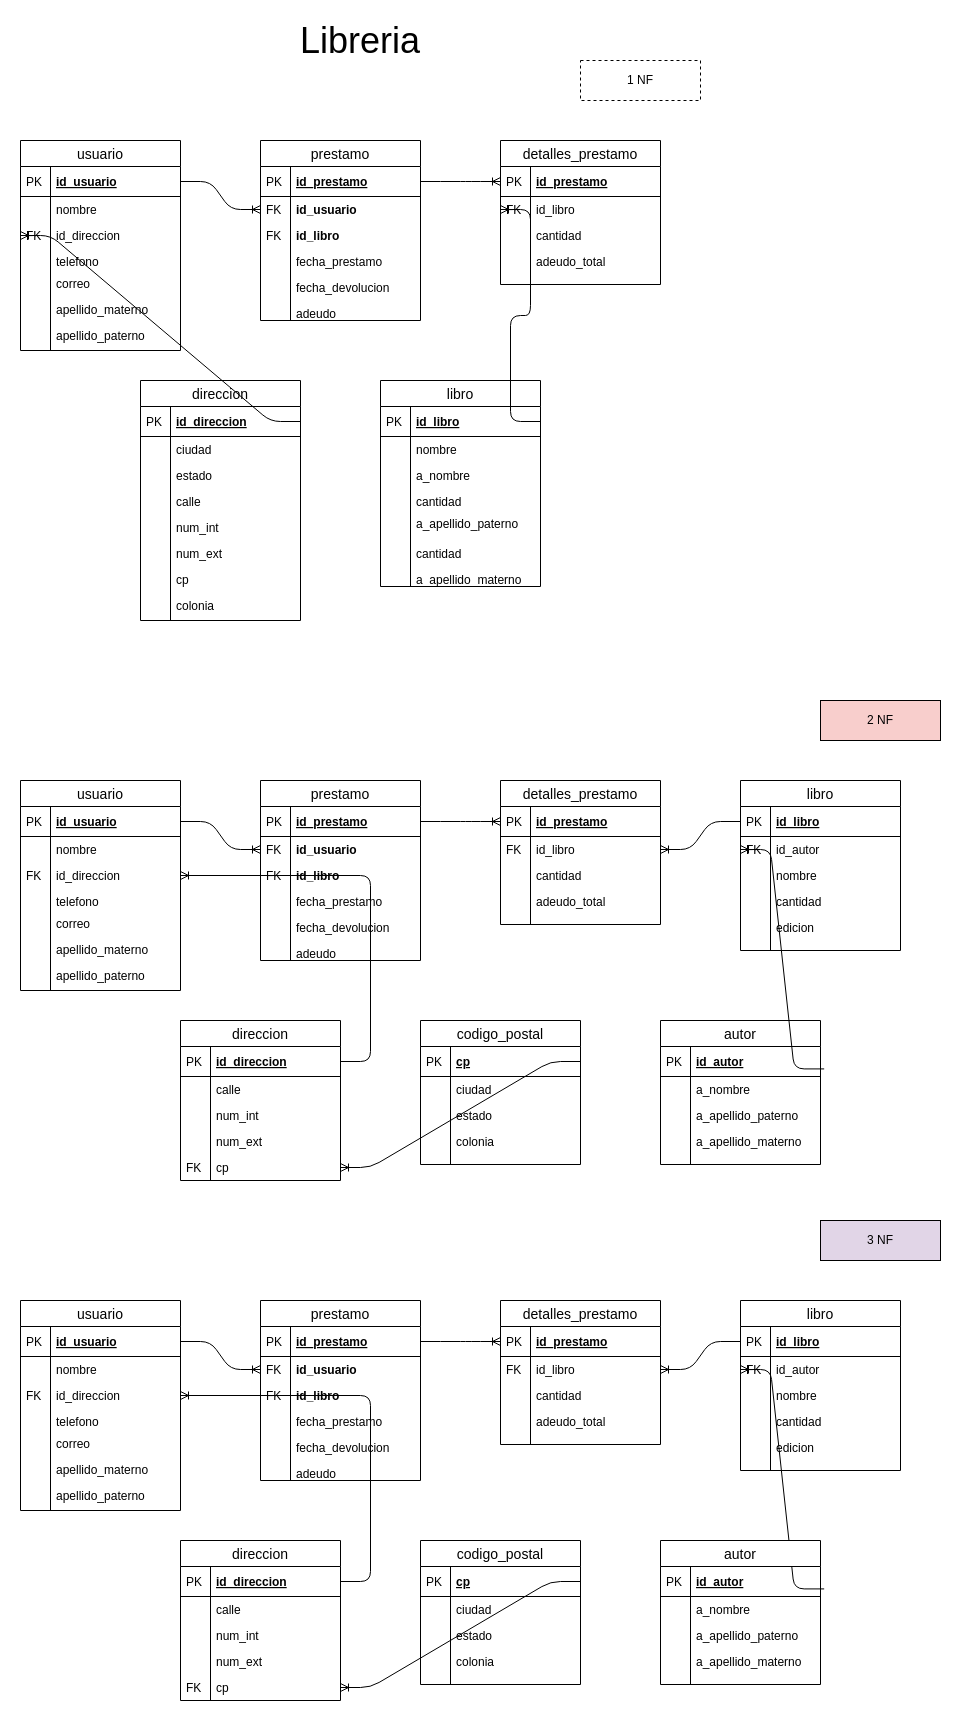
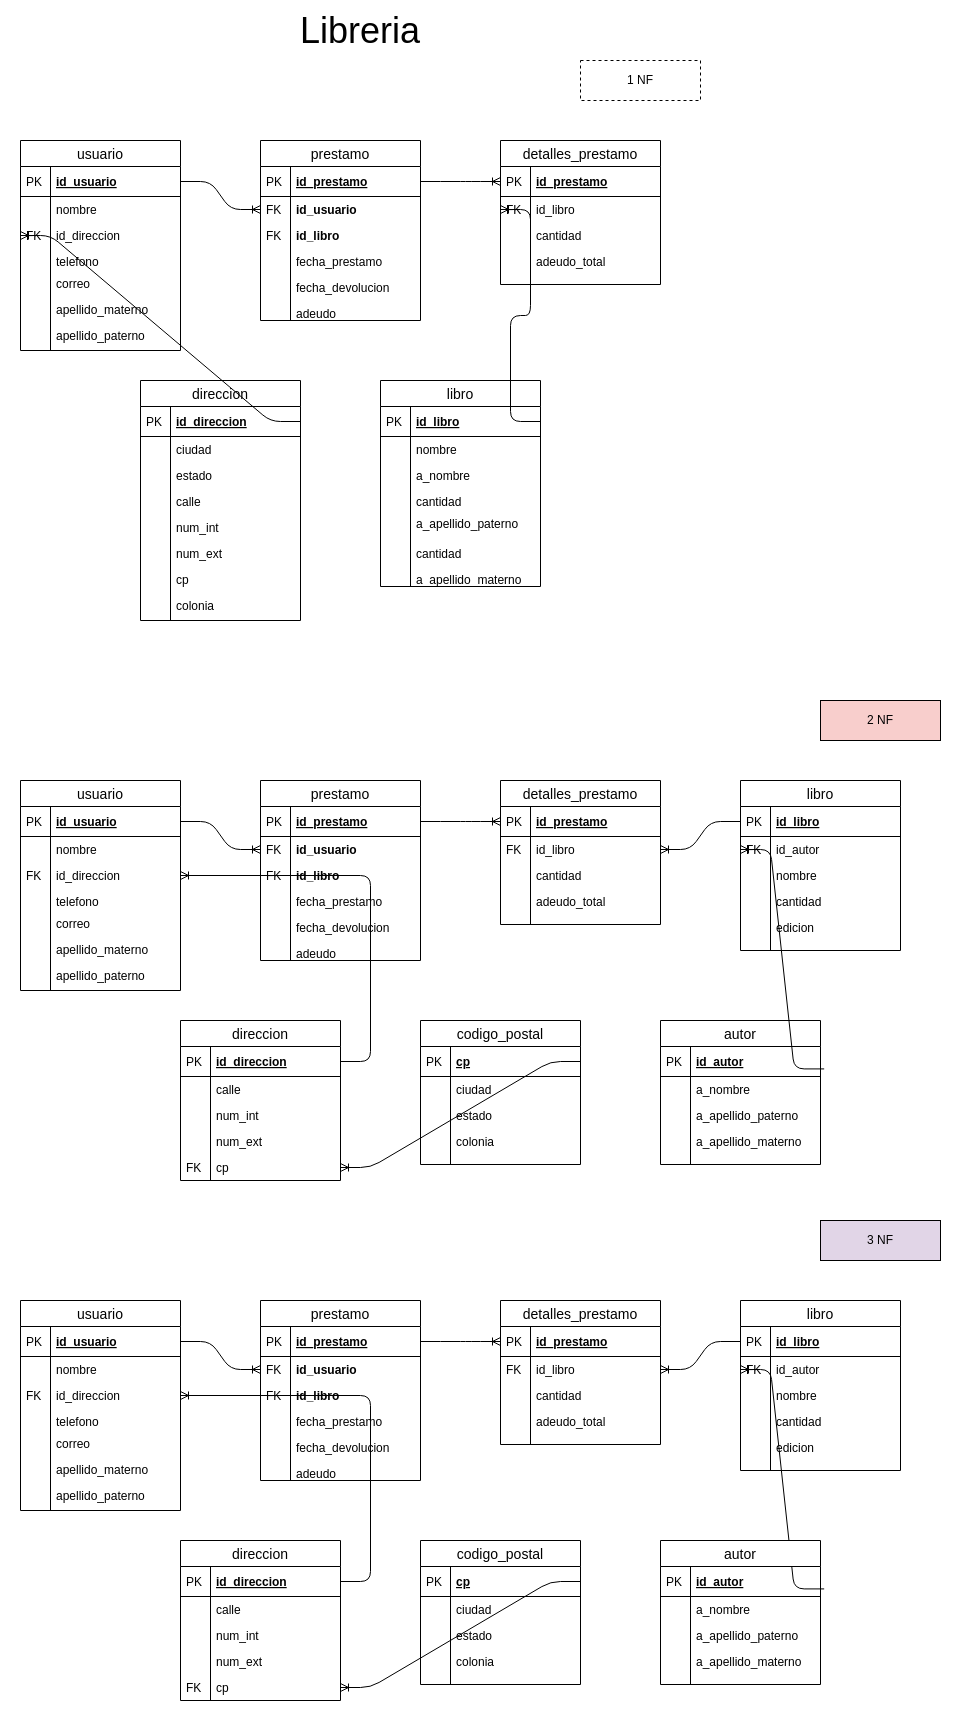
(361, 41) -> (361, 31)
